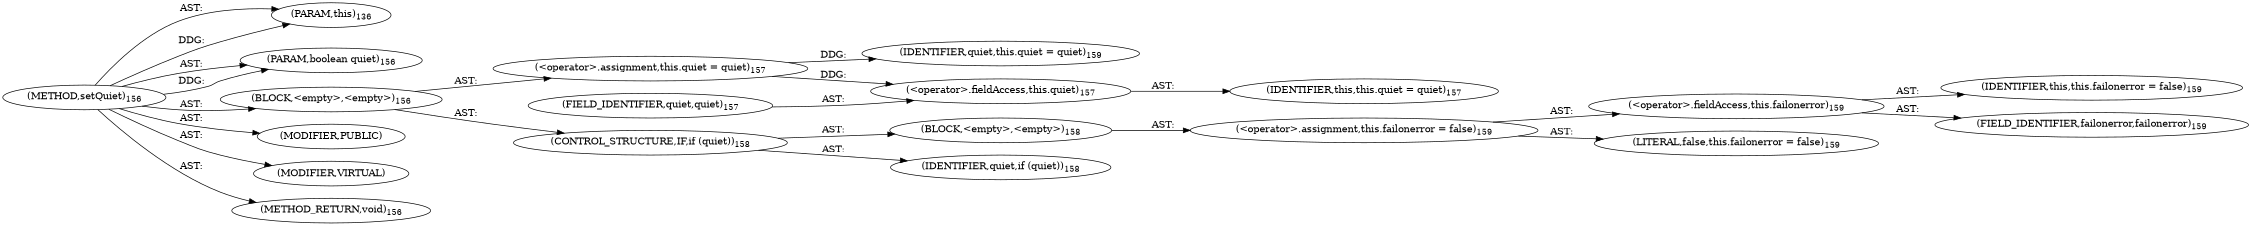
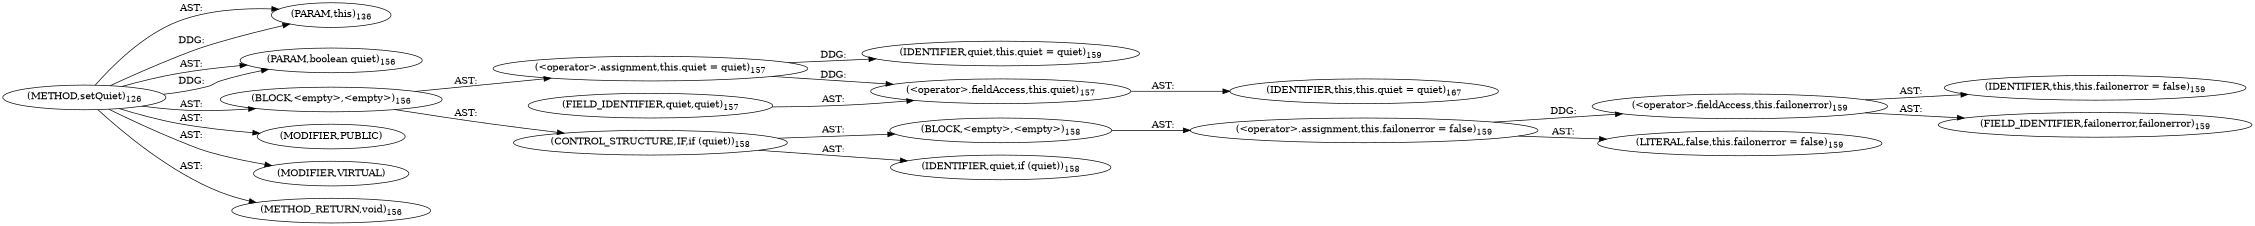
(1454, 90) -> (1454, 90)
(134, 96) -> (134, 96)
(1563, 111) -> (1565, 111)
